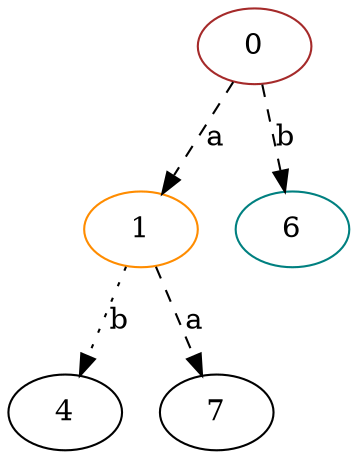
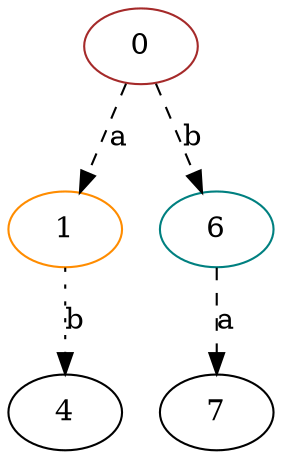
(175, 311) -> (217, 310)
